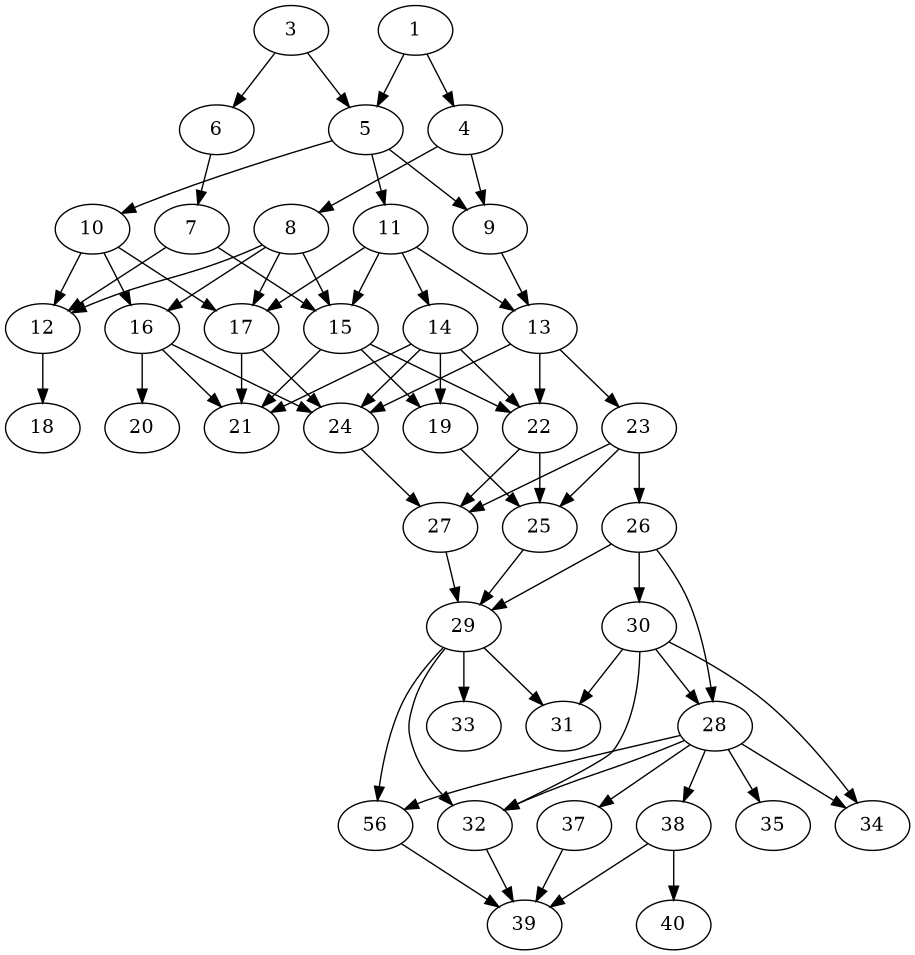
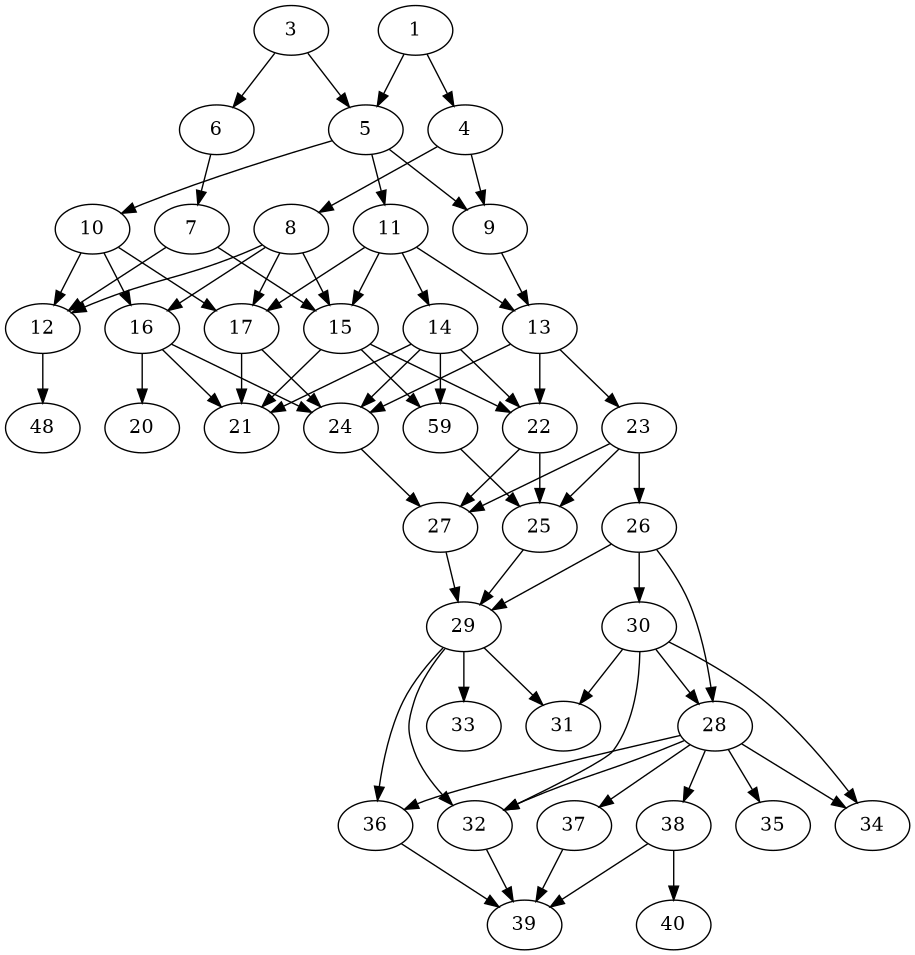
(43, 428) -> (43, 428)
(440, 428) -> (440, 428)
(376, 826) -> (376, 826)
